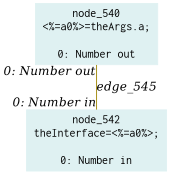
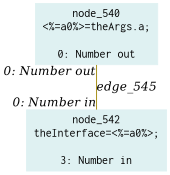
(97, 140) -> (97, 140)
